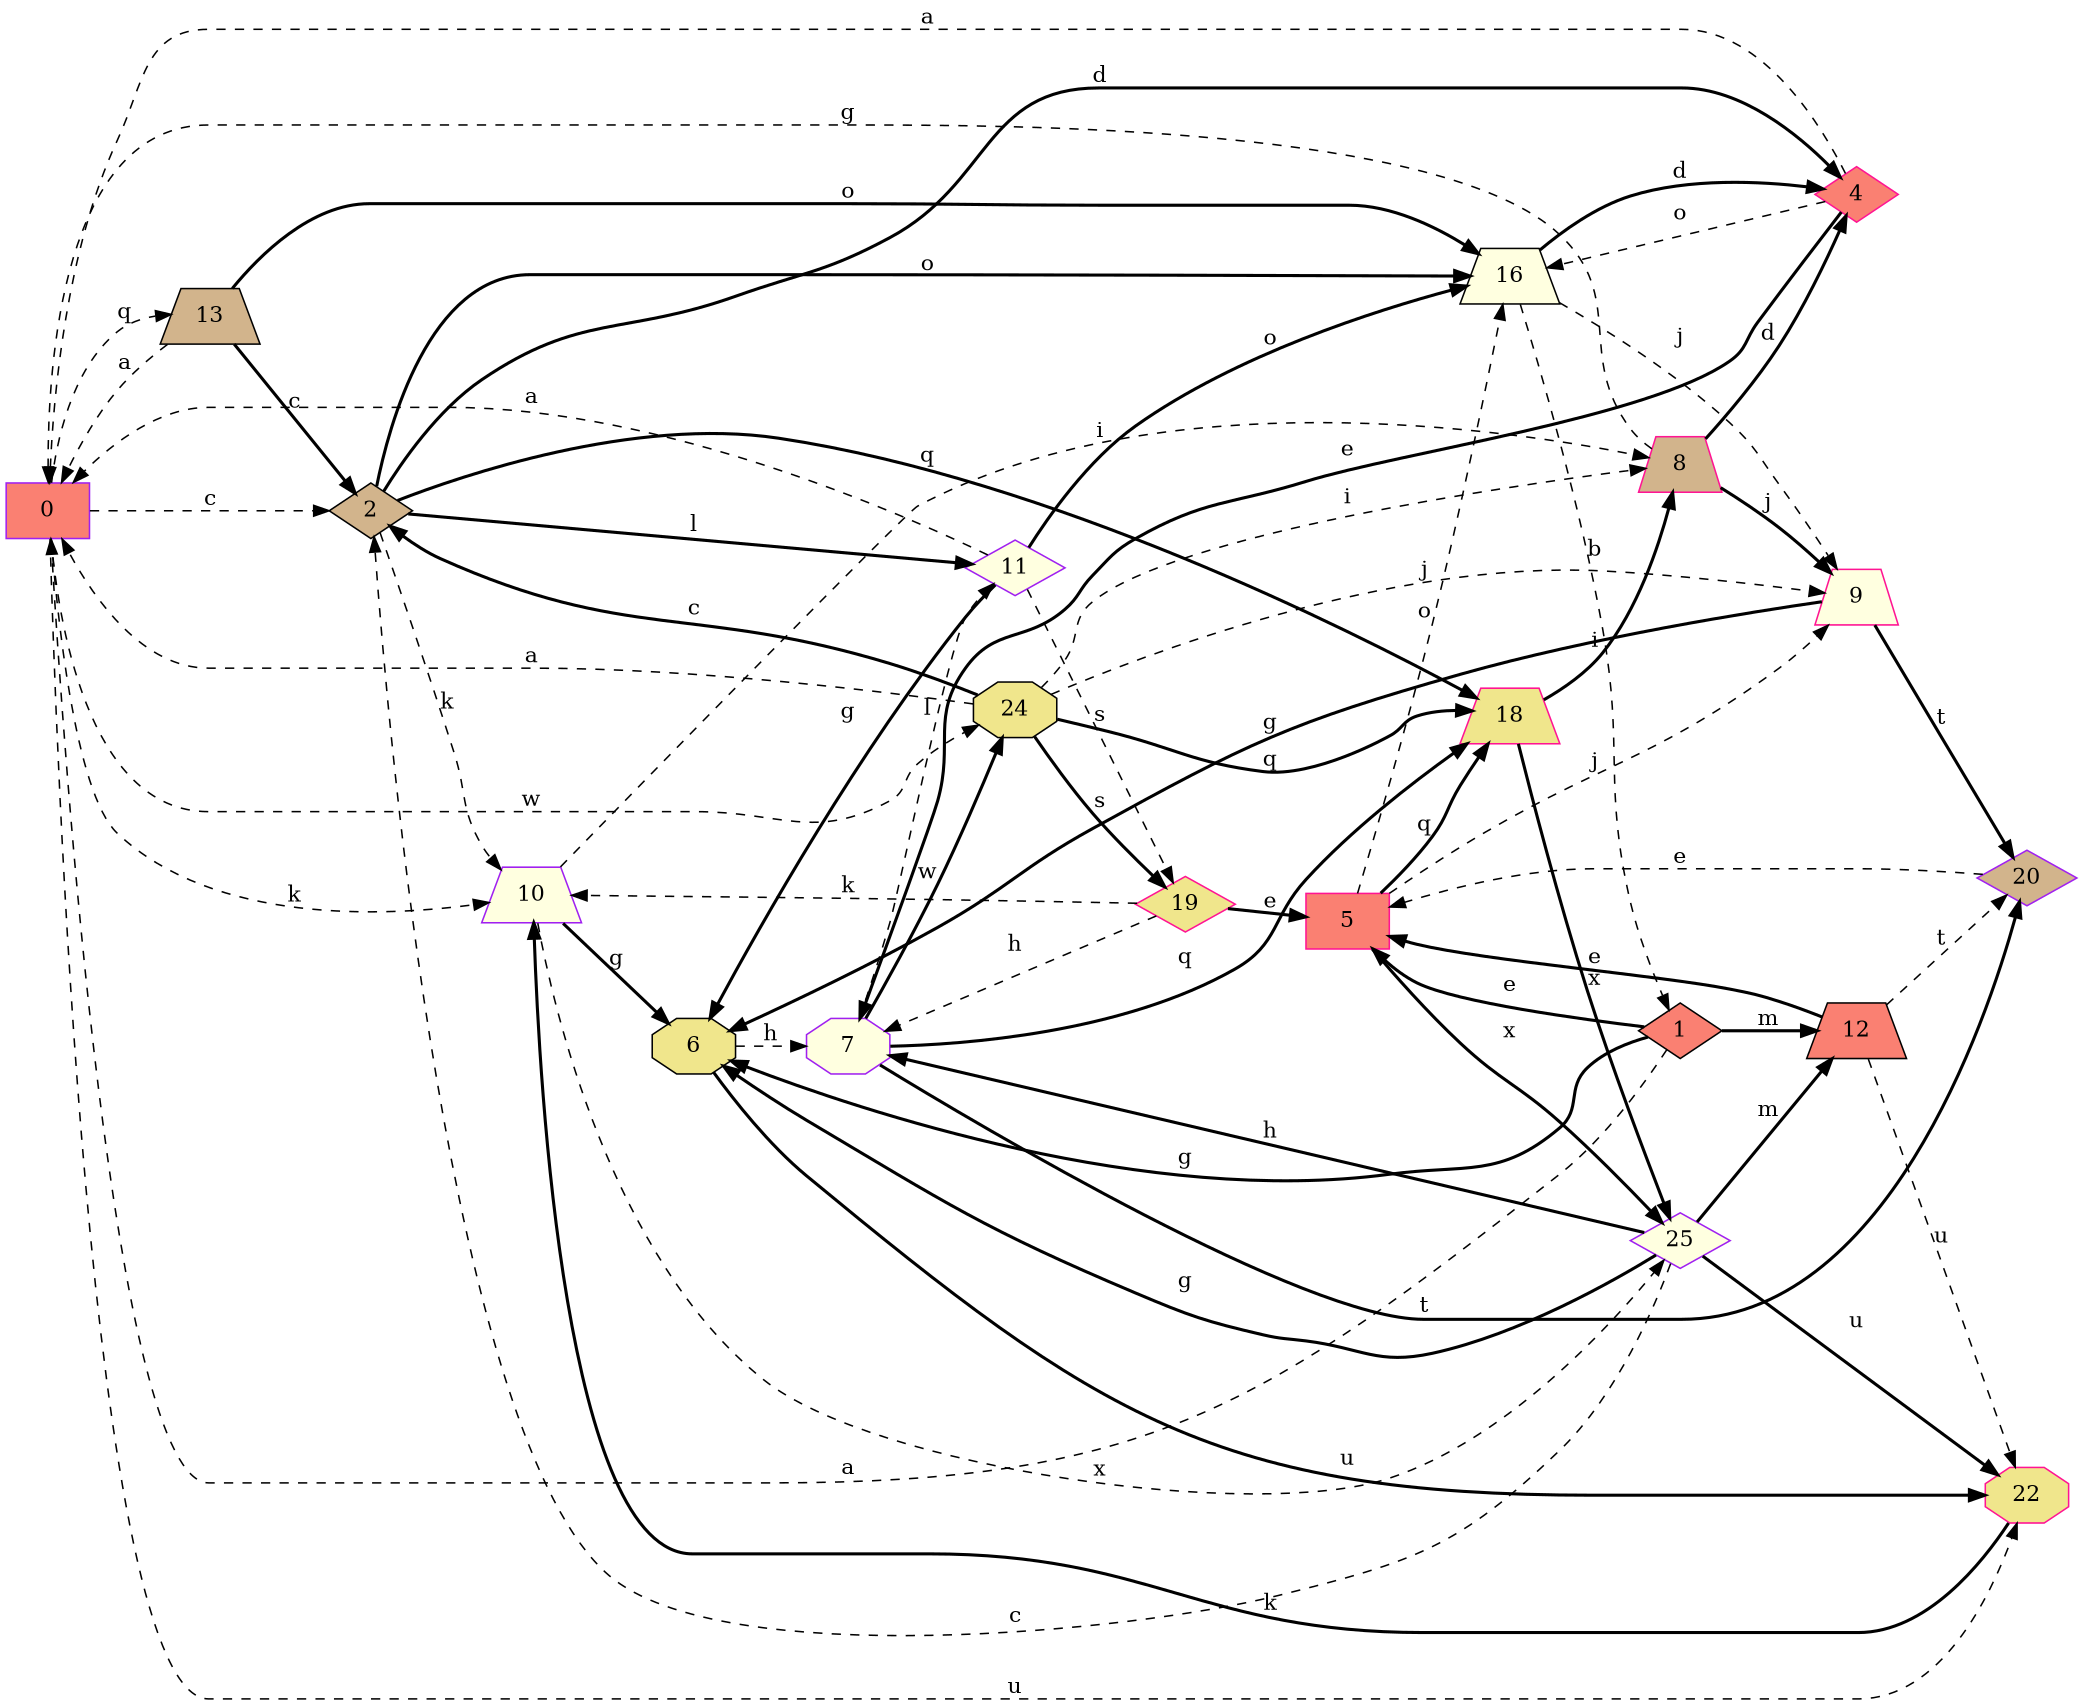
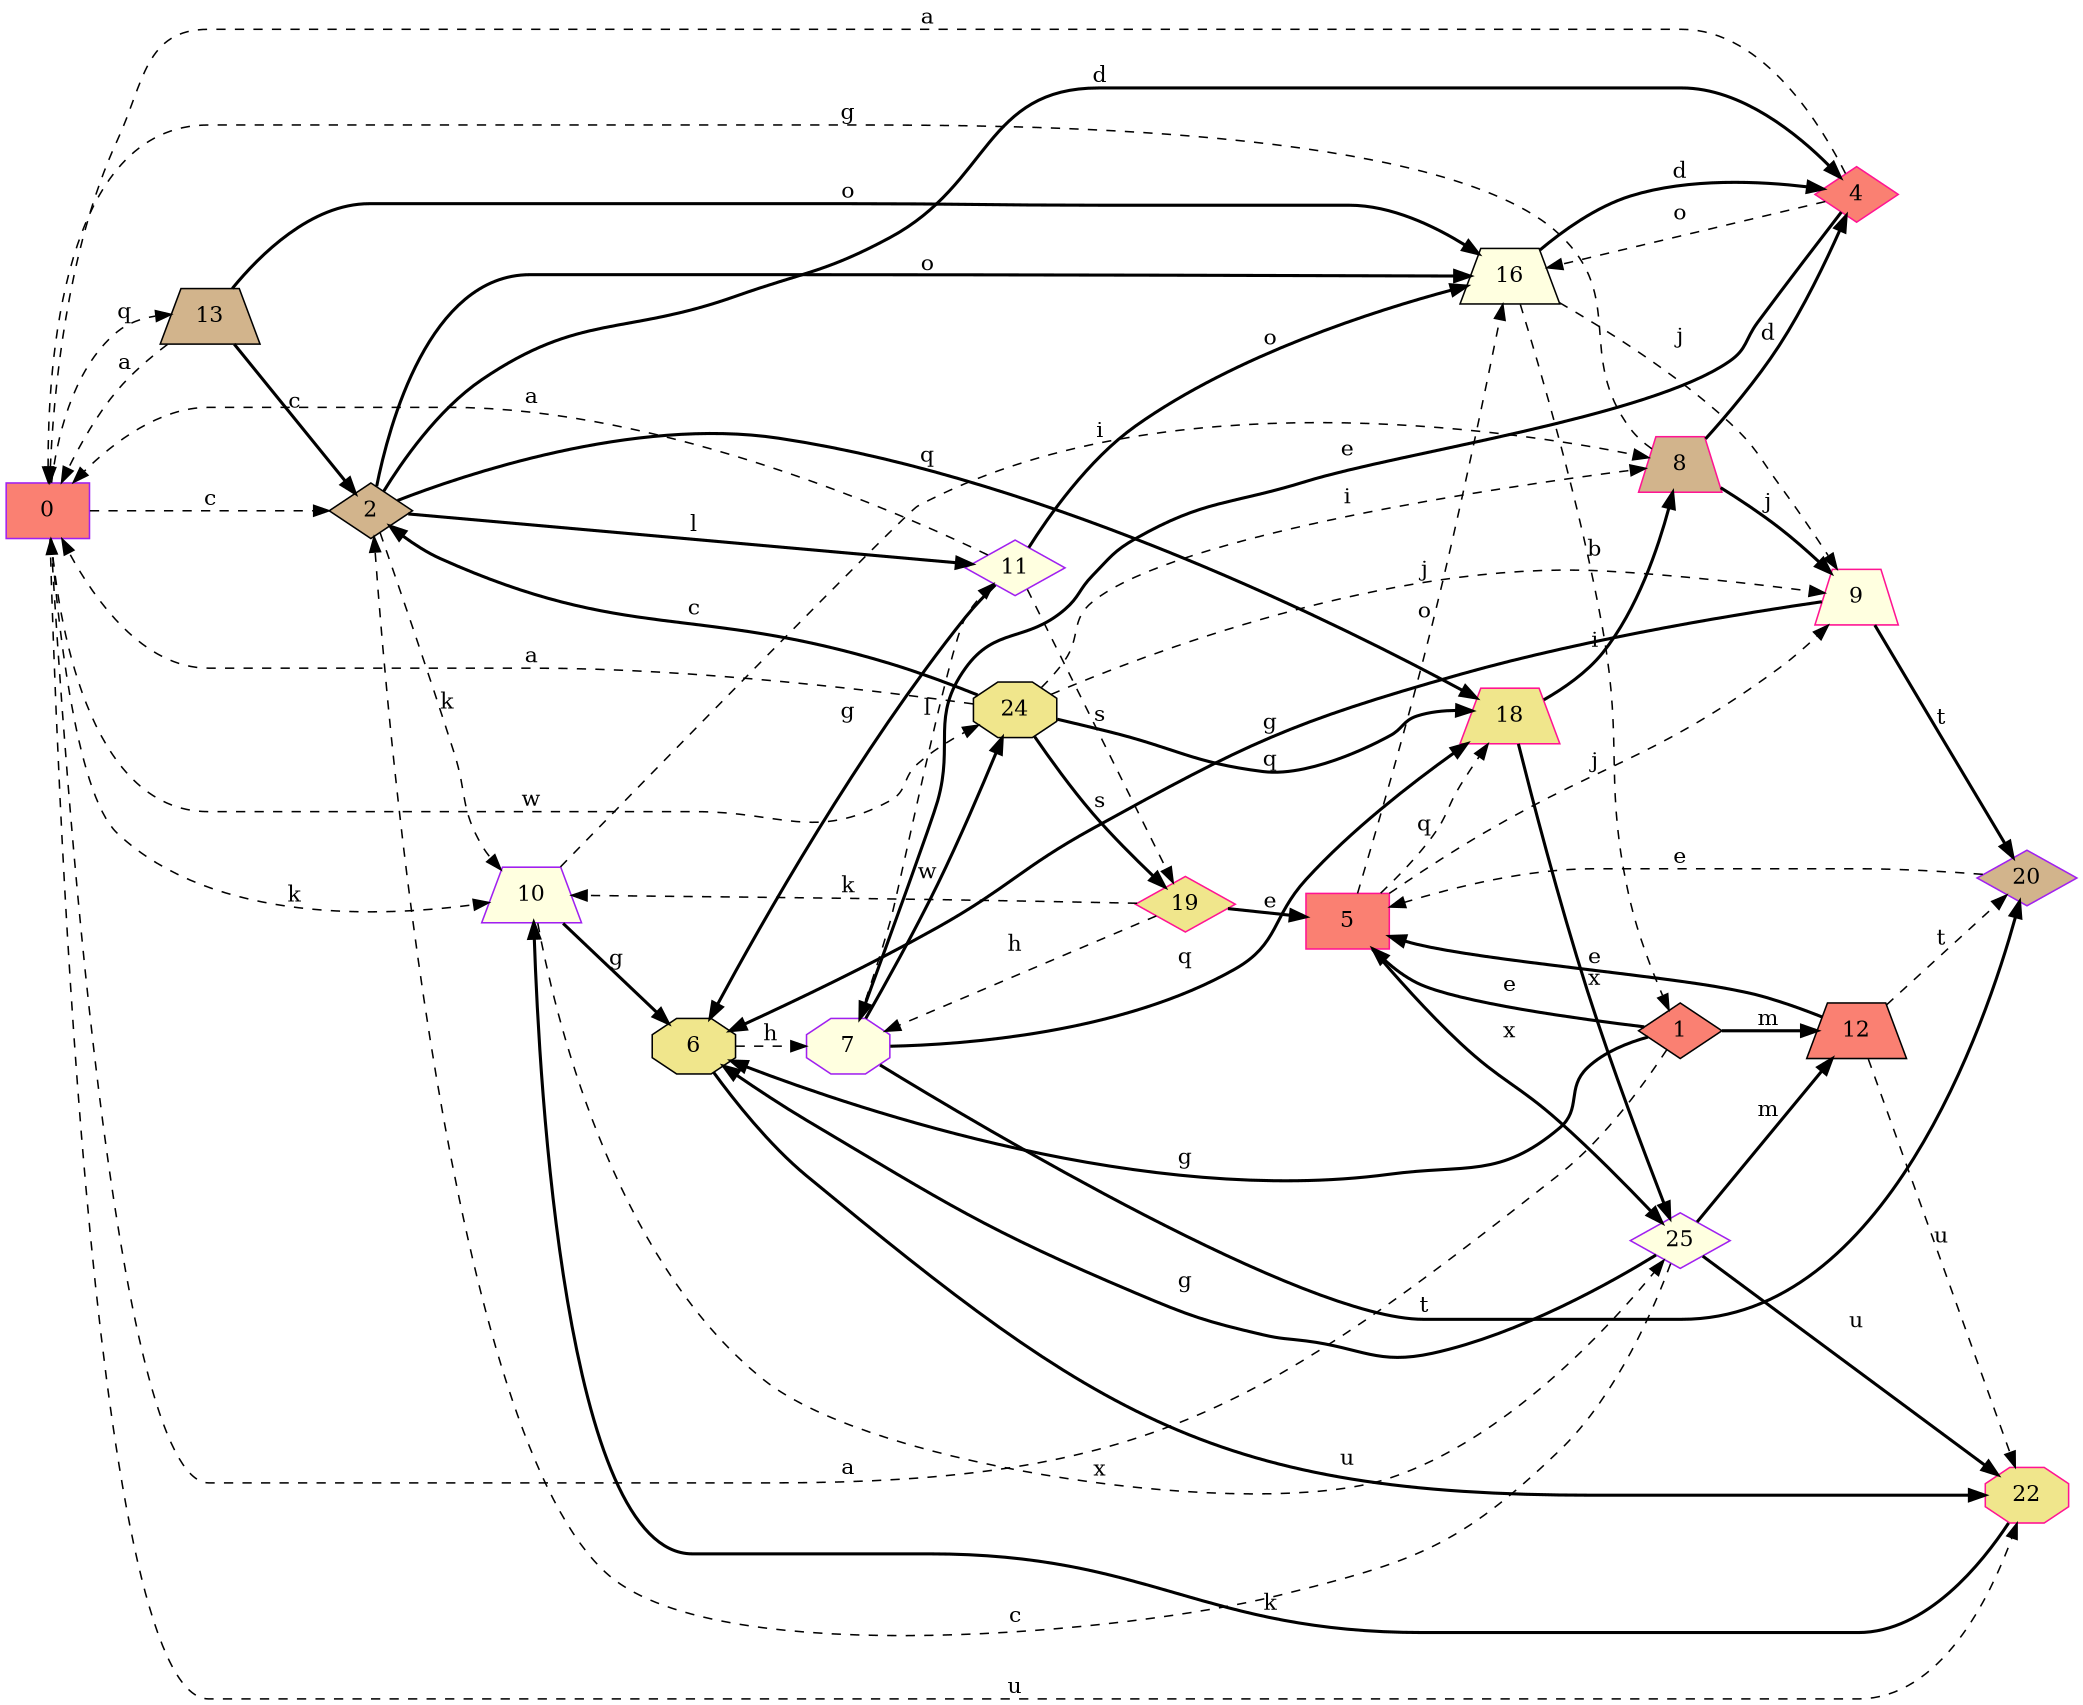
(1437, 830) -> (1437, 830)
(1275, 1146) -> none
